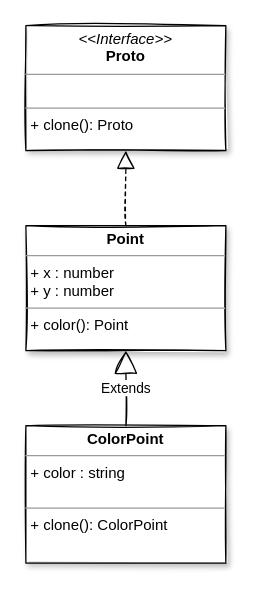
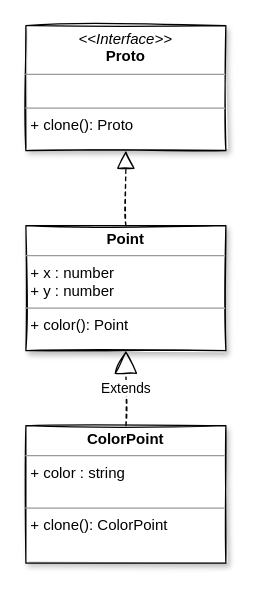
(126, 409) -> (126, 409)
